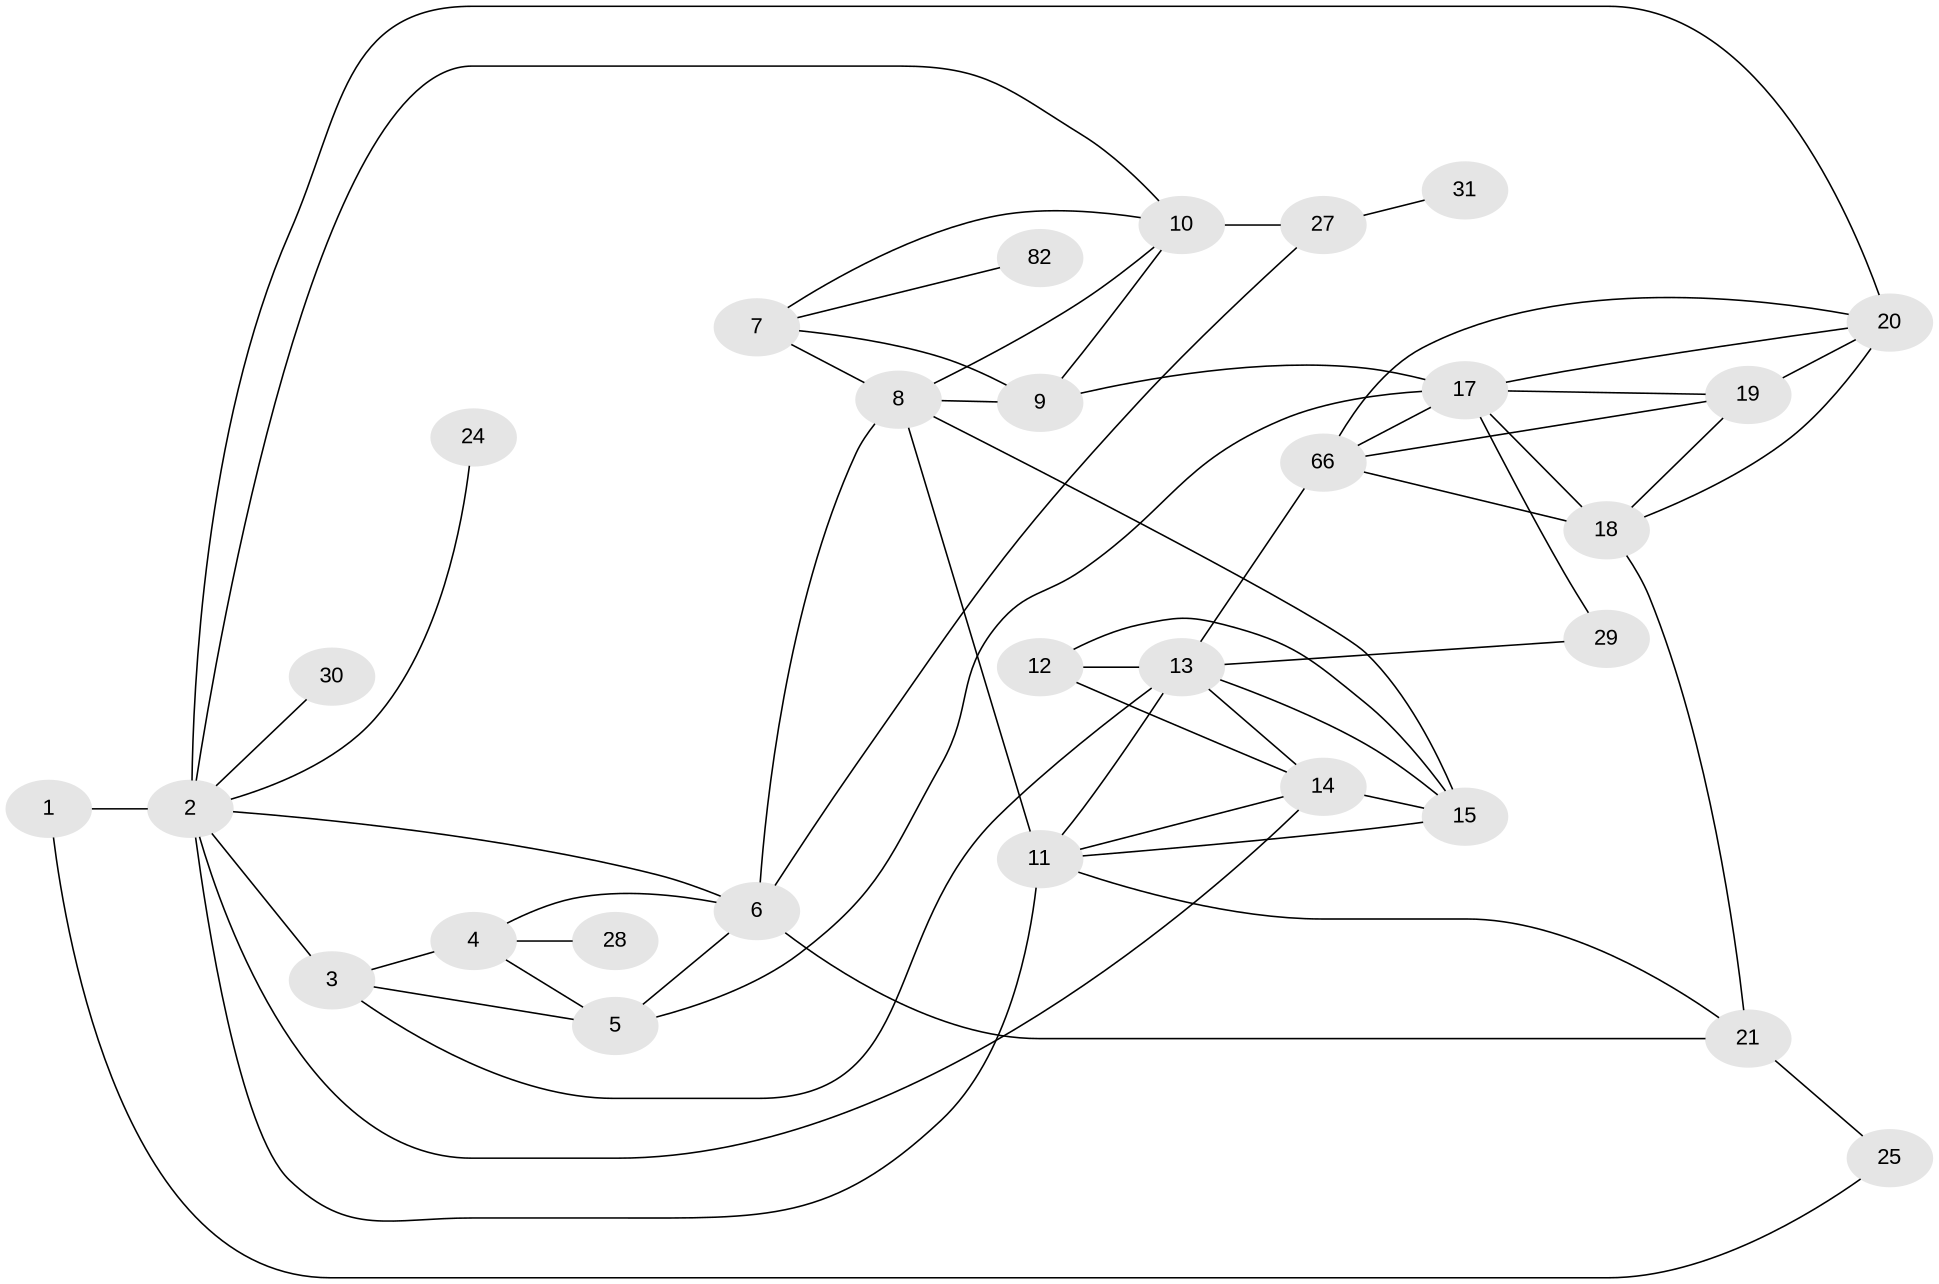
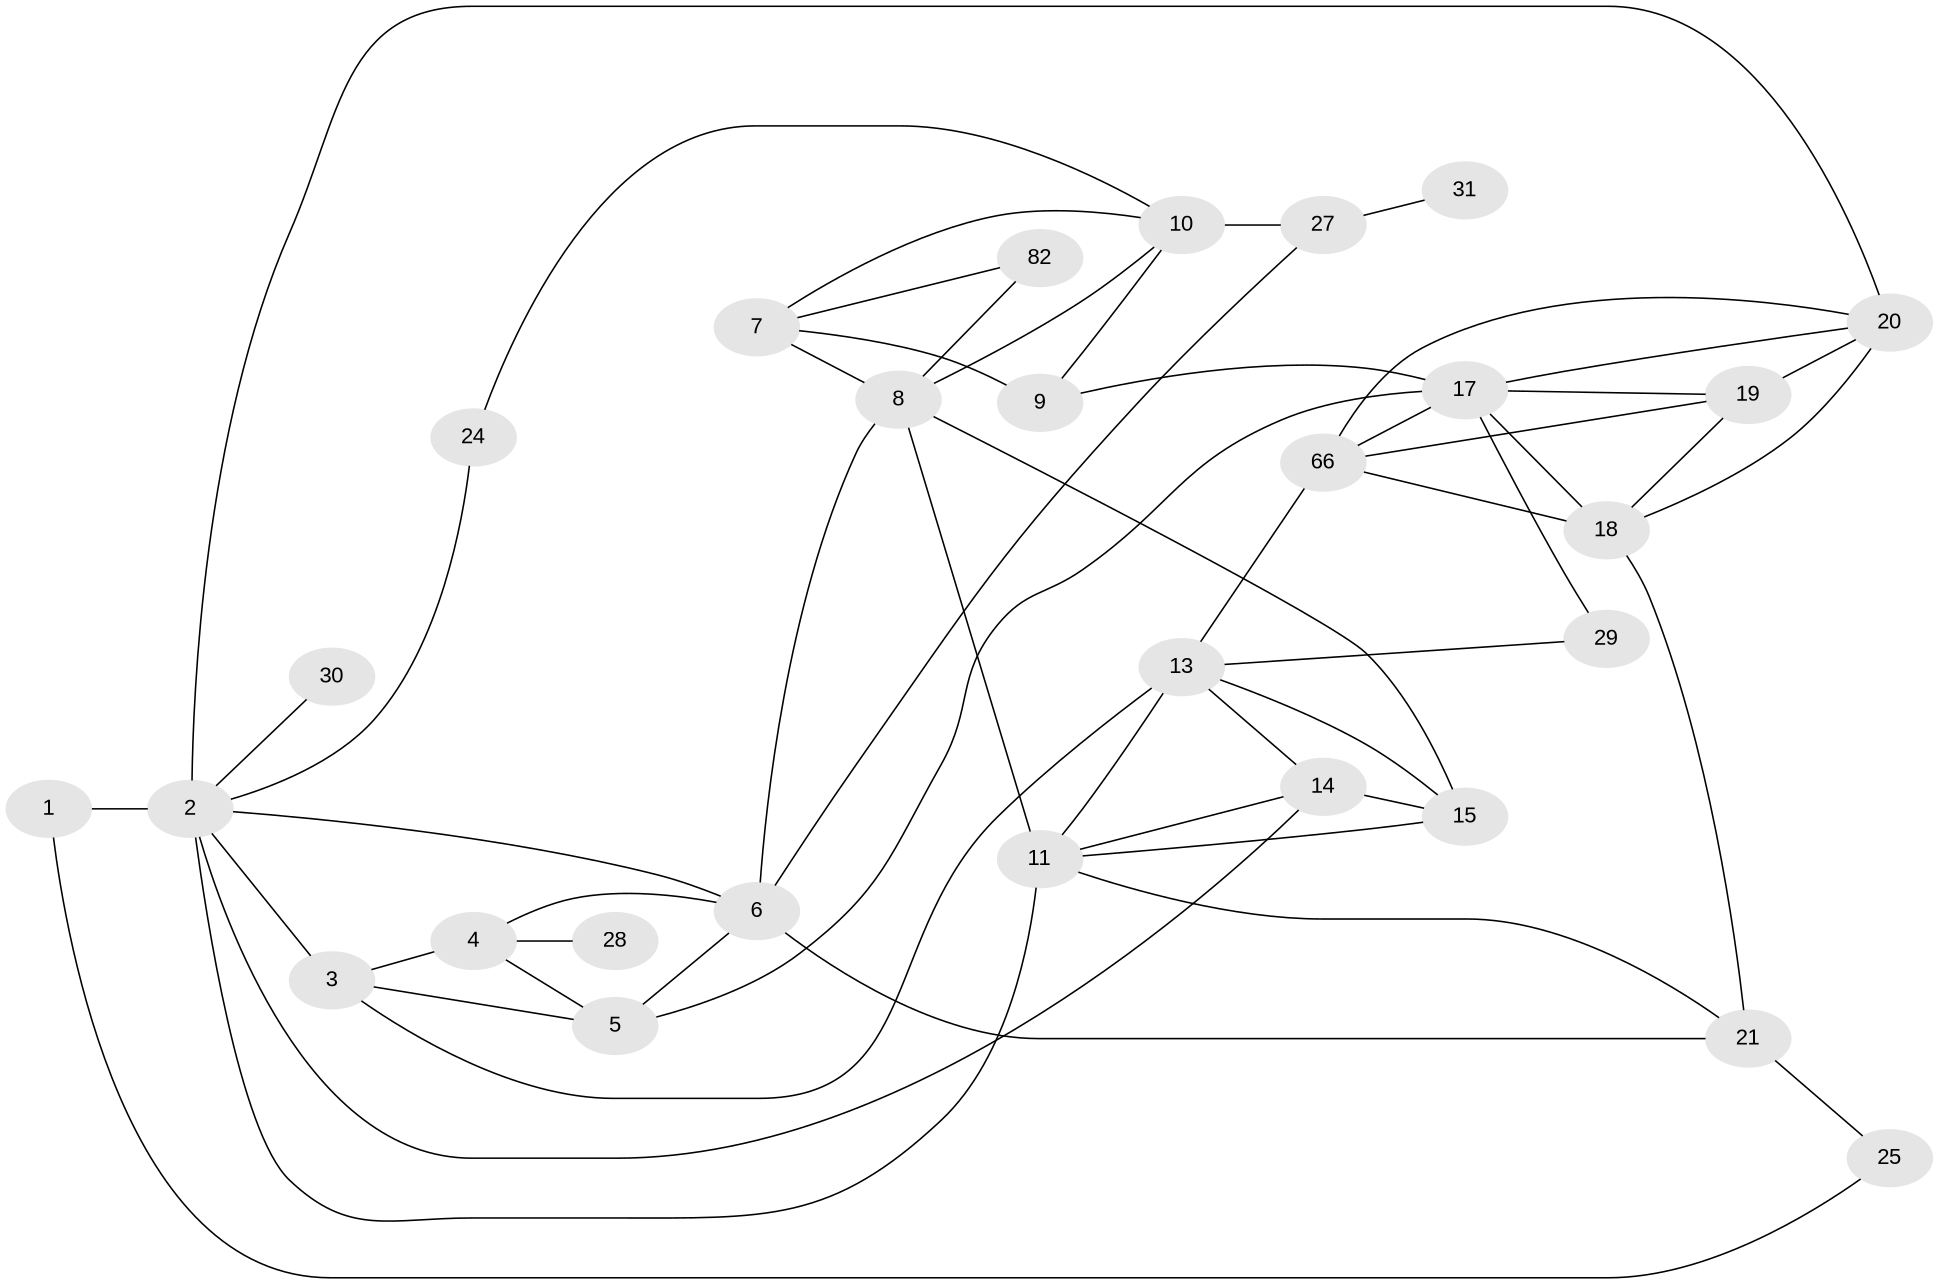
(443, 79) -> (753, 126)
(970, 401) -> (969, 329)
(1040, 667) -> none
